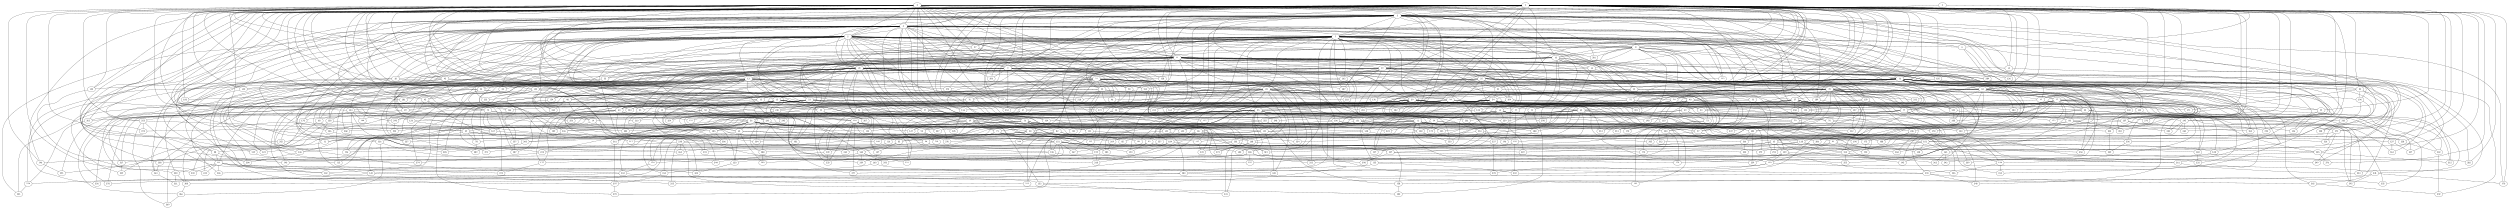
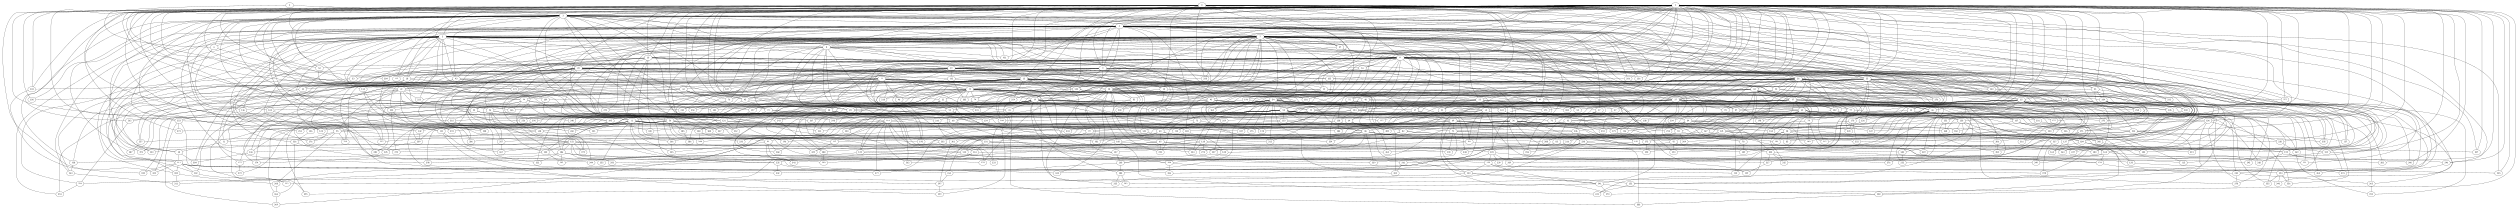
(2252, 87) -> (895, 62)
(691, 121) -> none
none -> (1534, 179)
